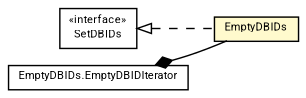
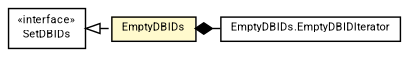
(200, 51) -> (217, 28)
